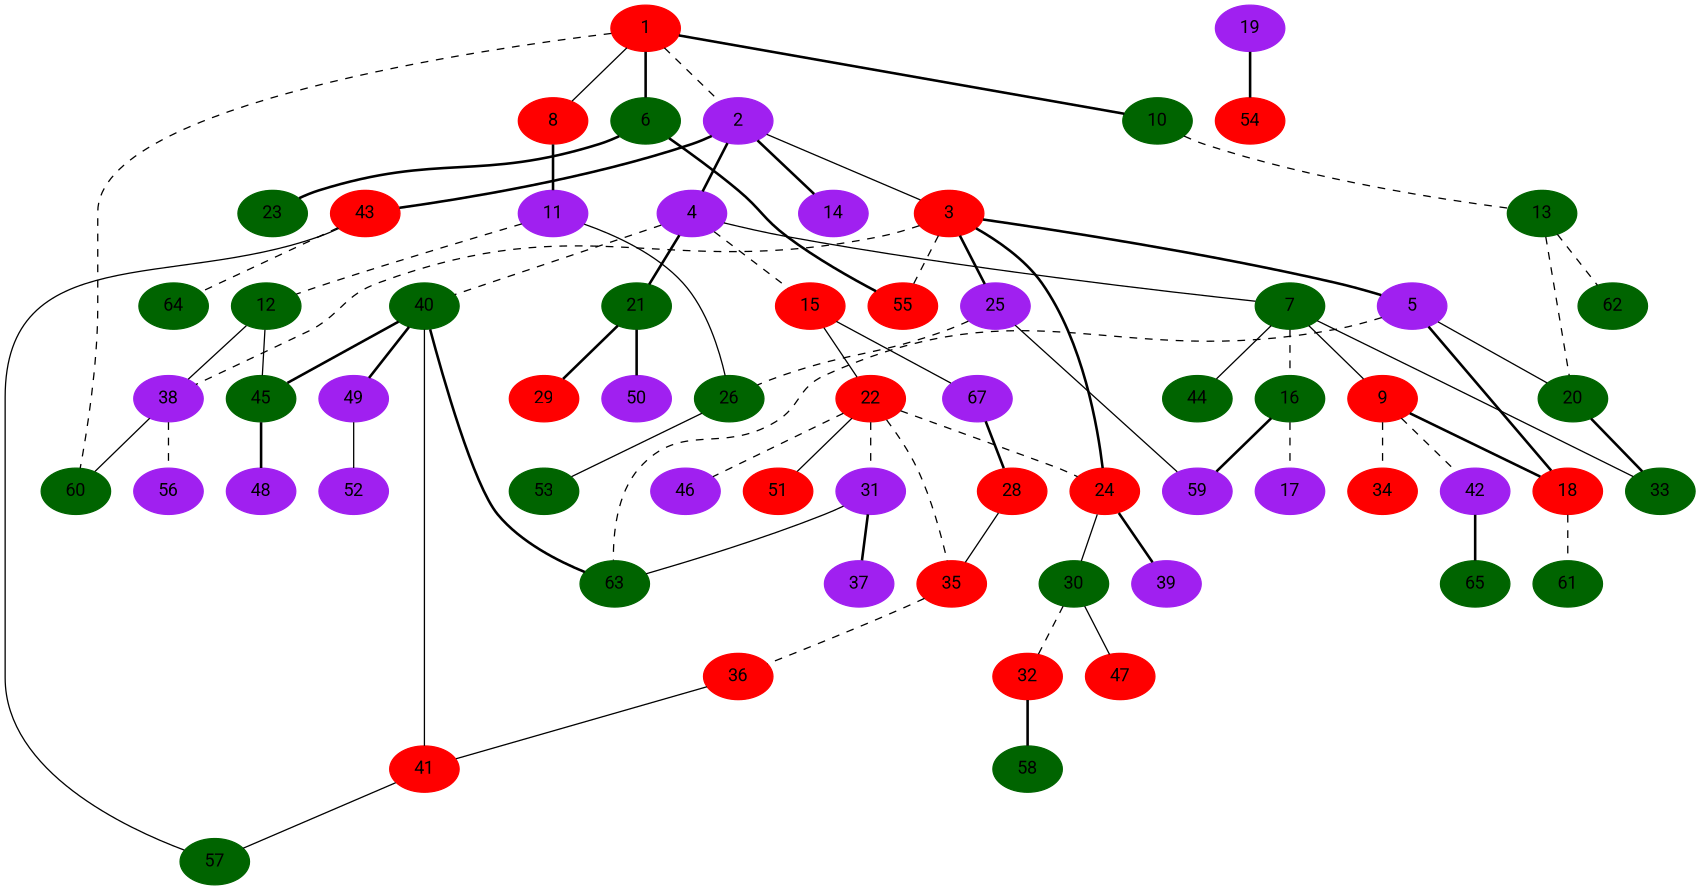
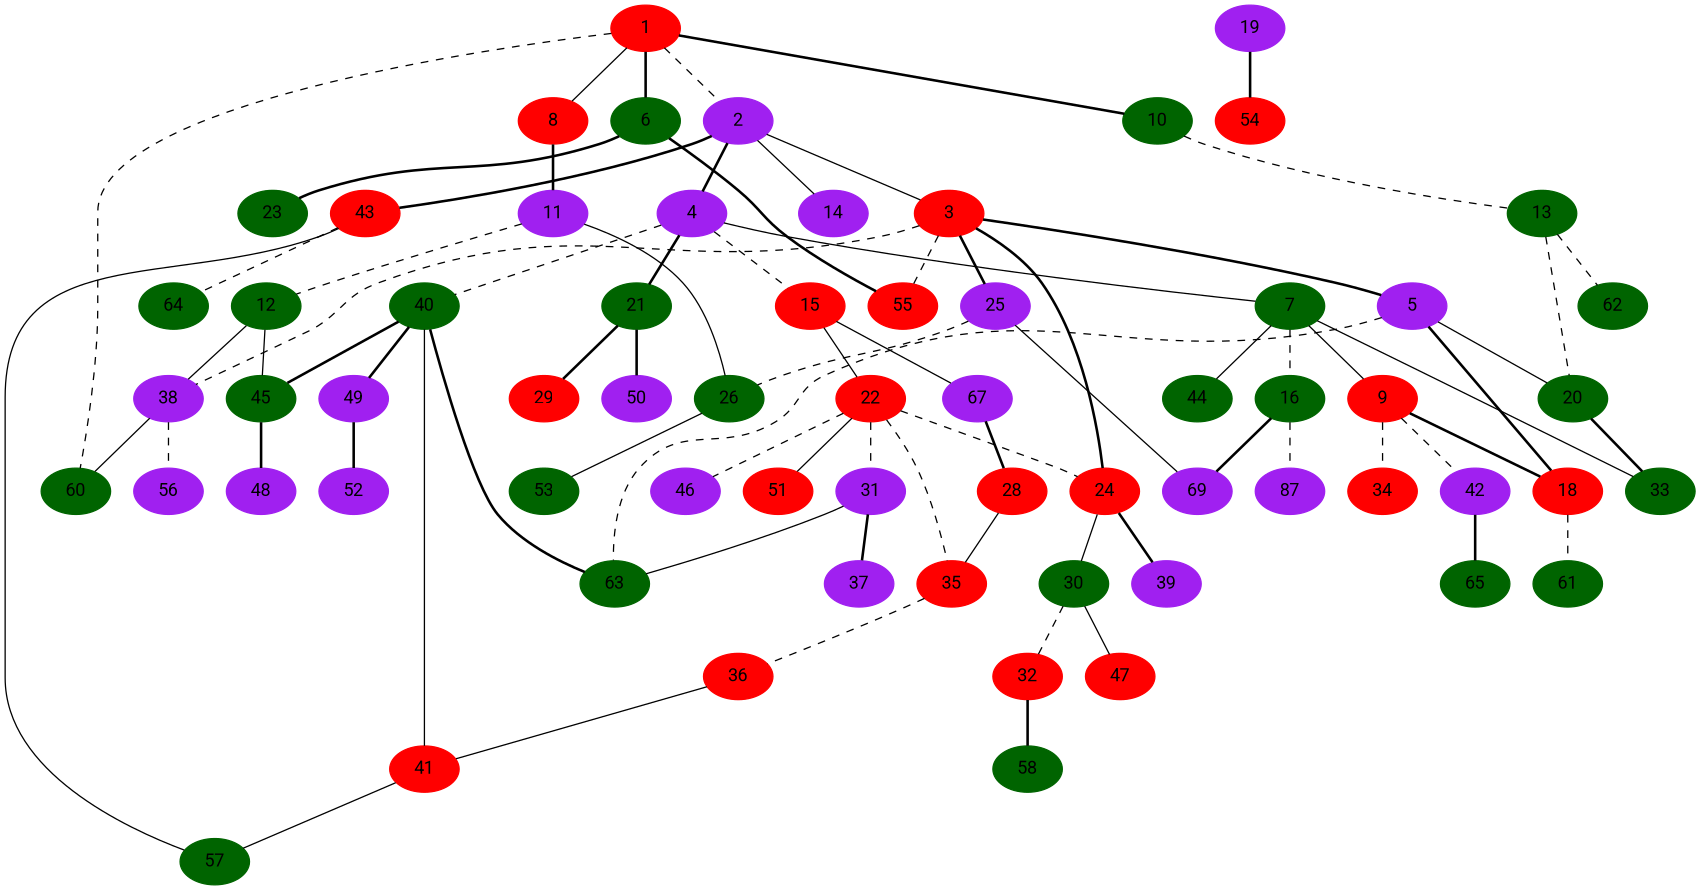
(786, 167) -> (786, 167)
(354, 445) -> (354, 445)
(1197, 491) -> (1197, 491)
(1290, 491) -> (1290, 491)
